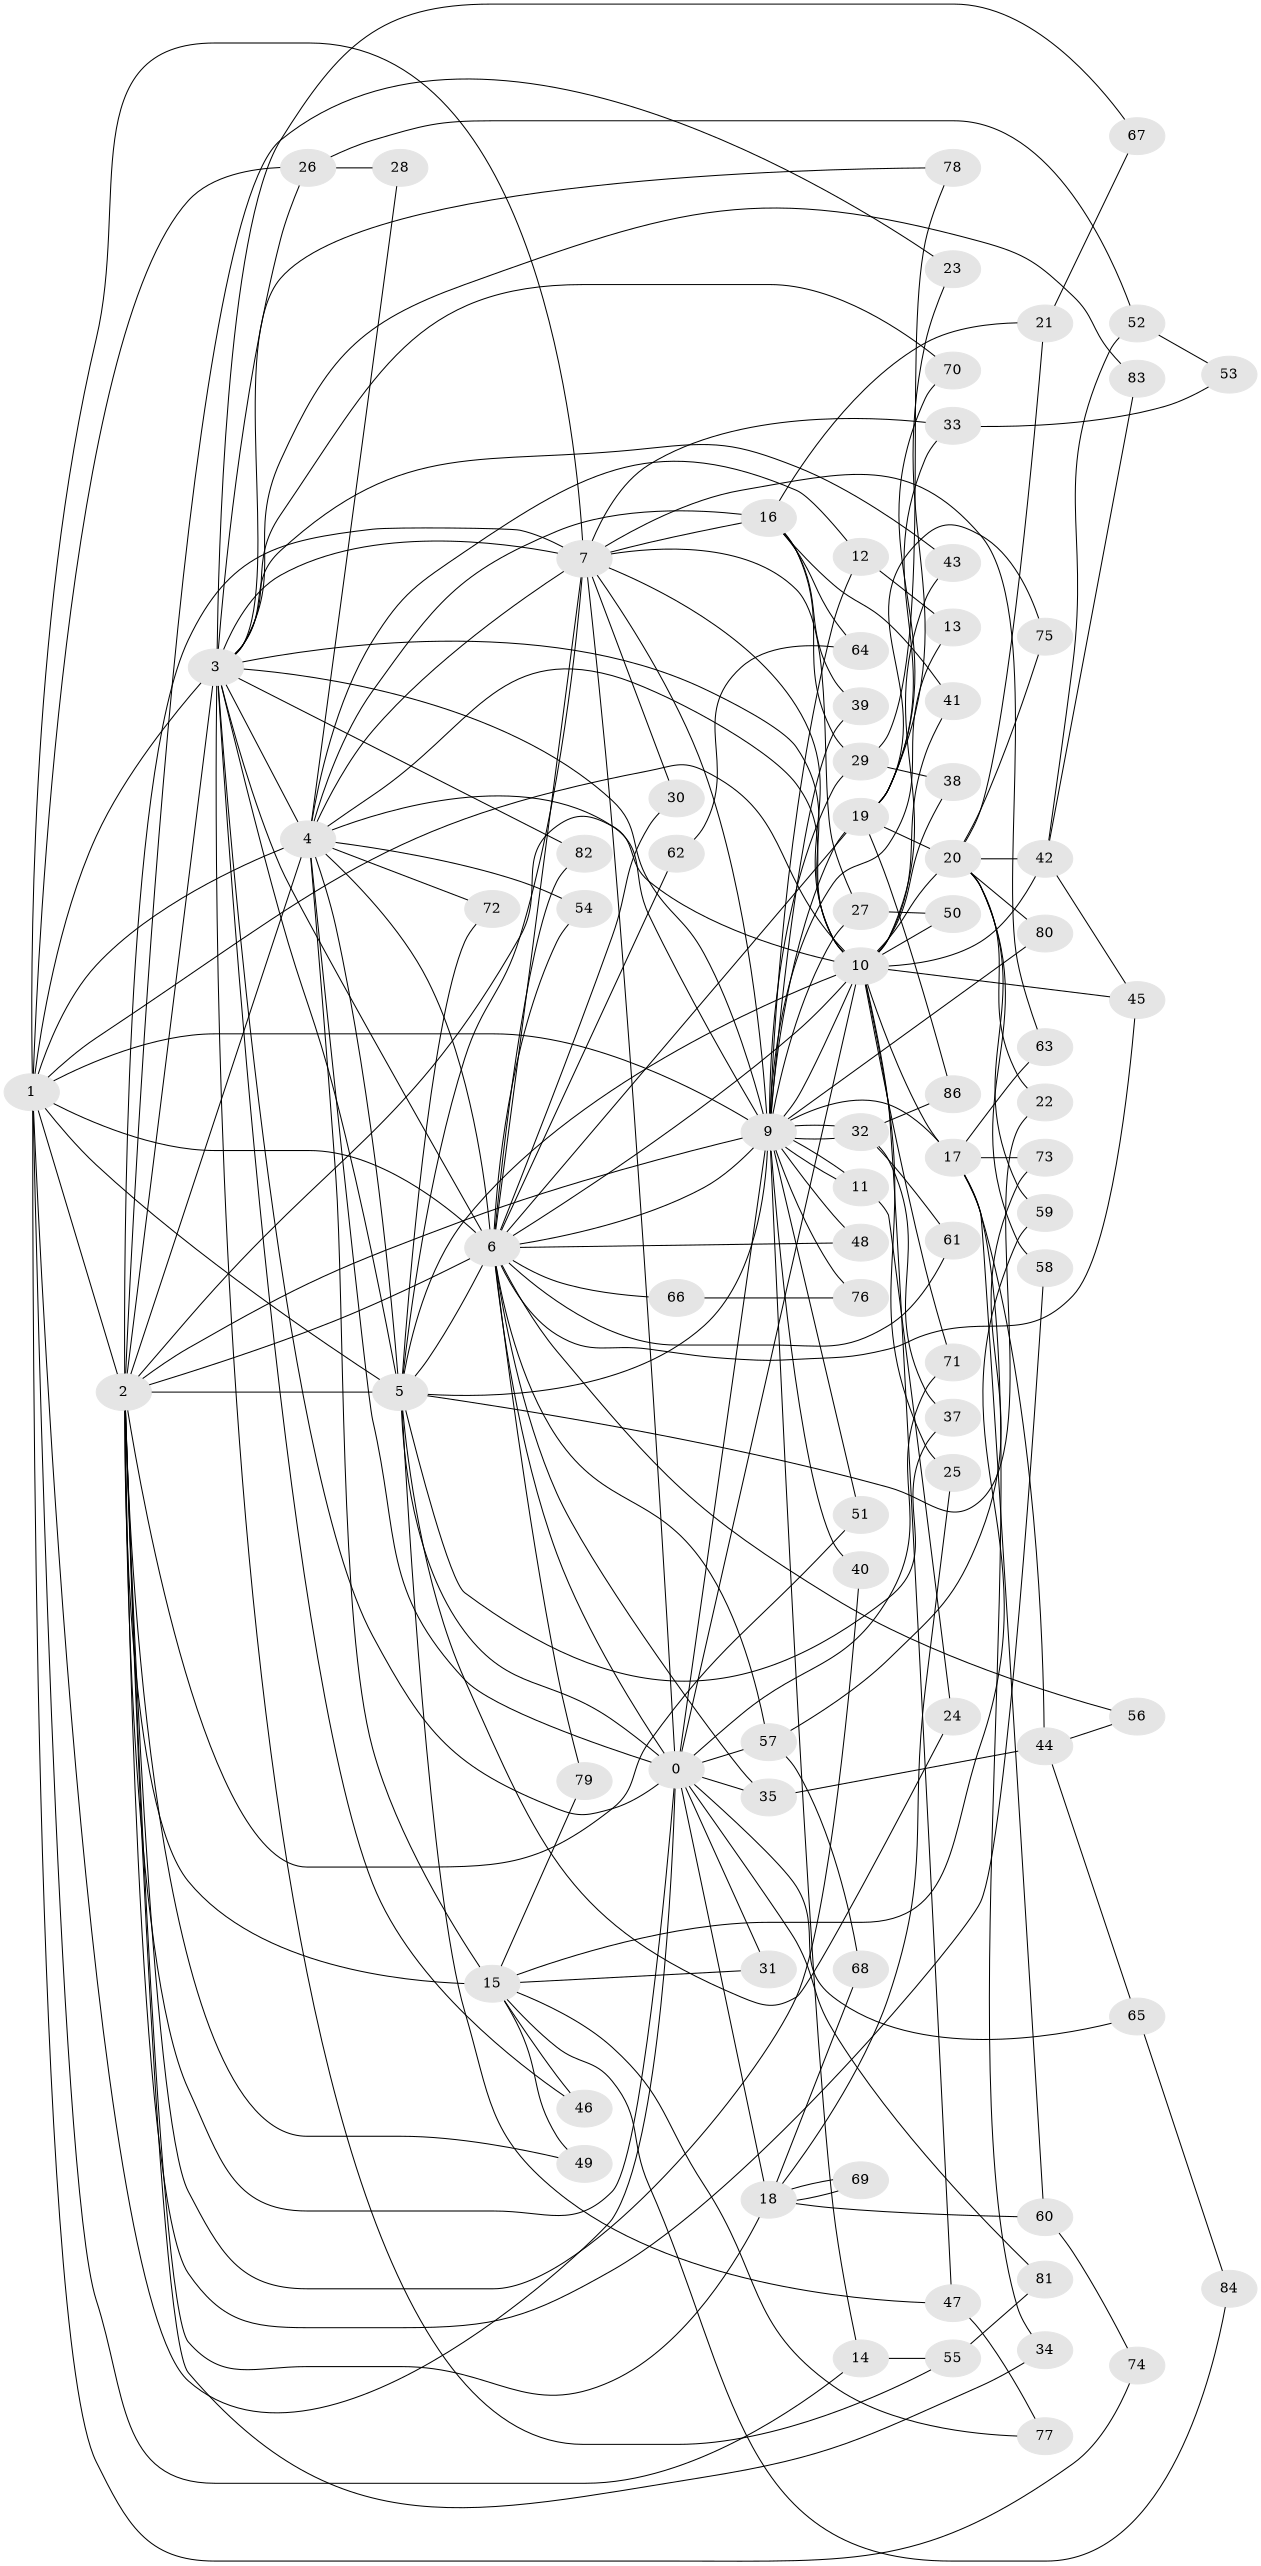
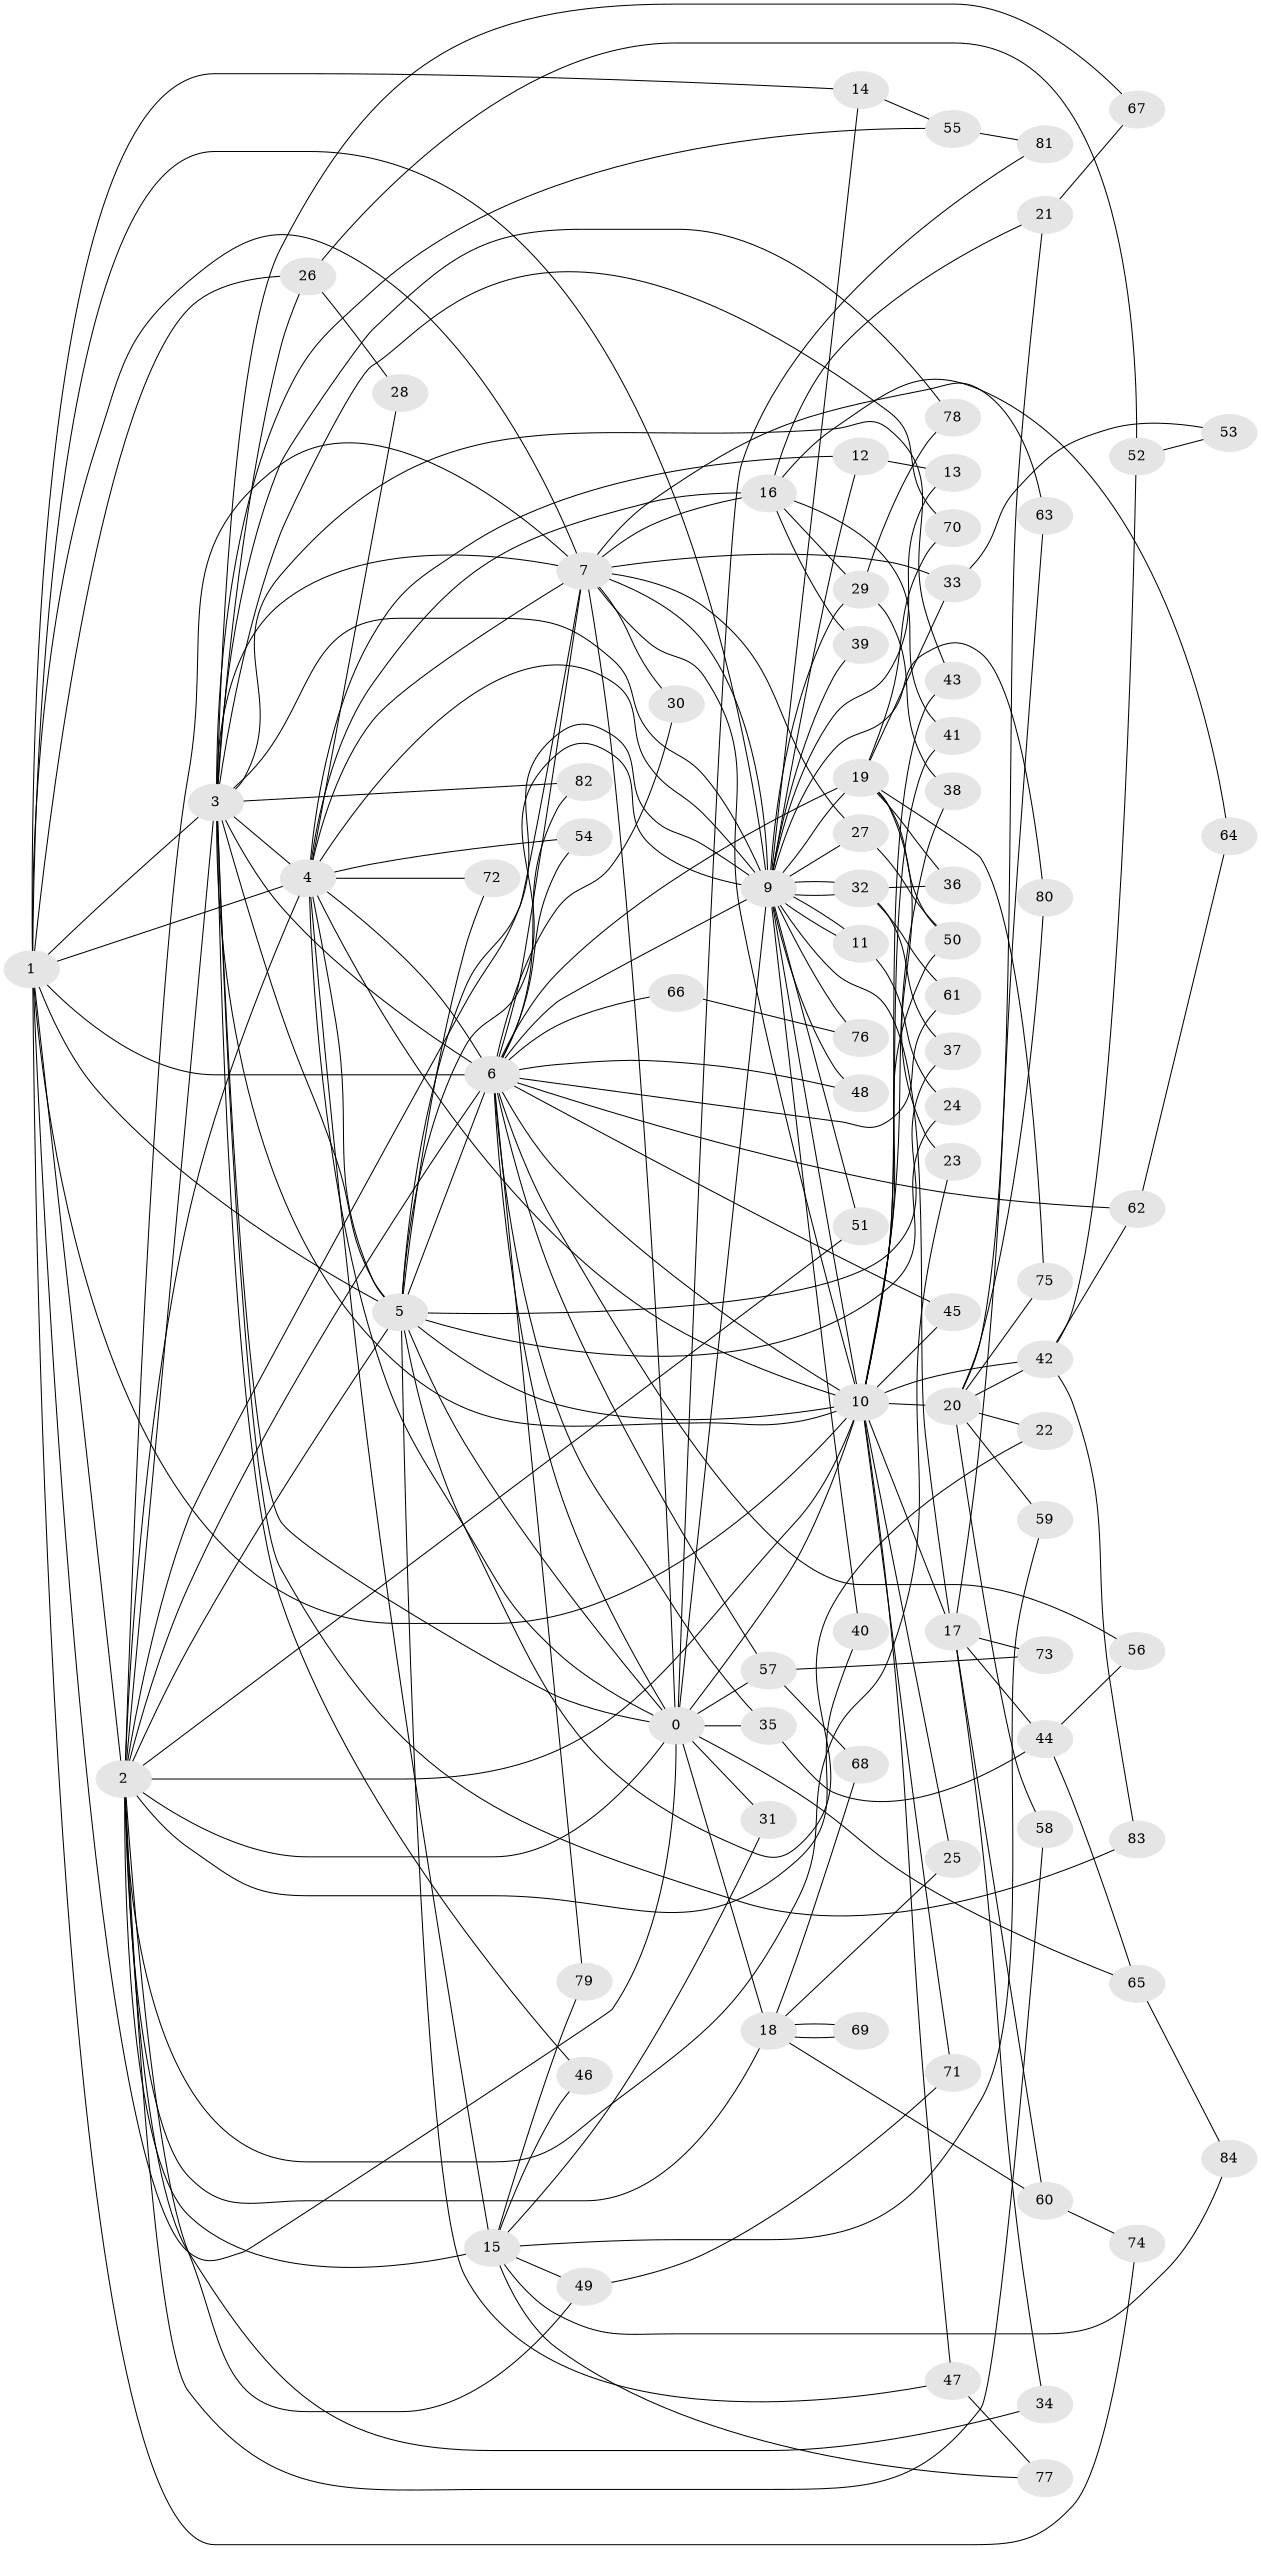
(905, 837) -> (907, 859)
(1091, 929) -> (1091, 1284)
(953, 1094) -> (953, 885)
(868, 1626) -> (786, 2206)
